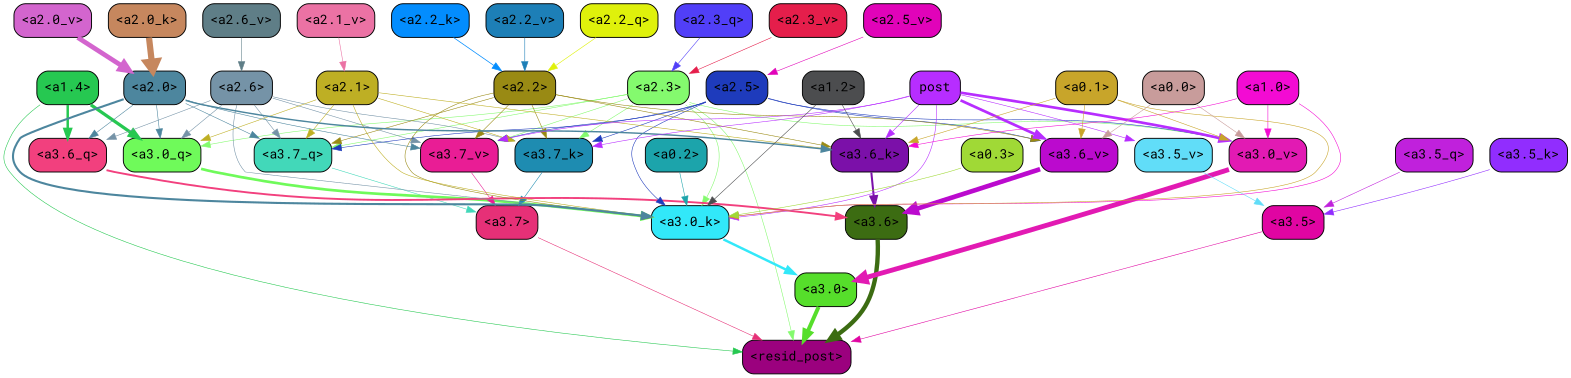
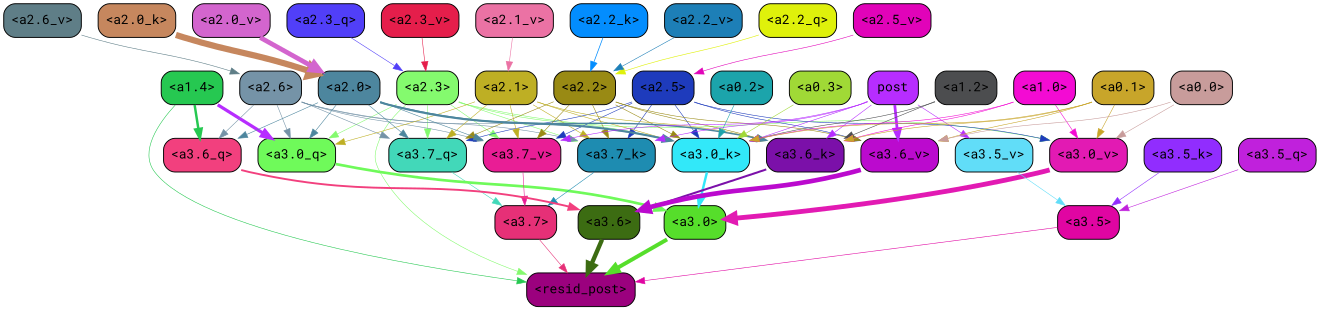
(1090, 114) -> none
(108, 117) -> (245, 122)
none -> (513, 117)
(377, 194) -> (495, 184)
